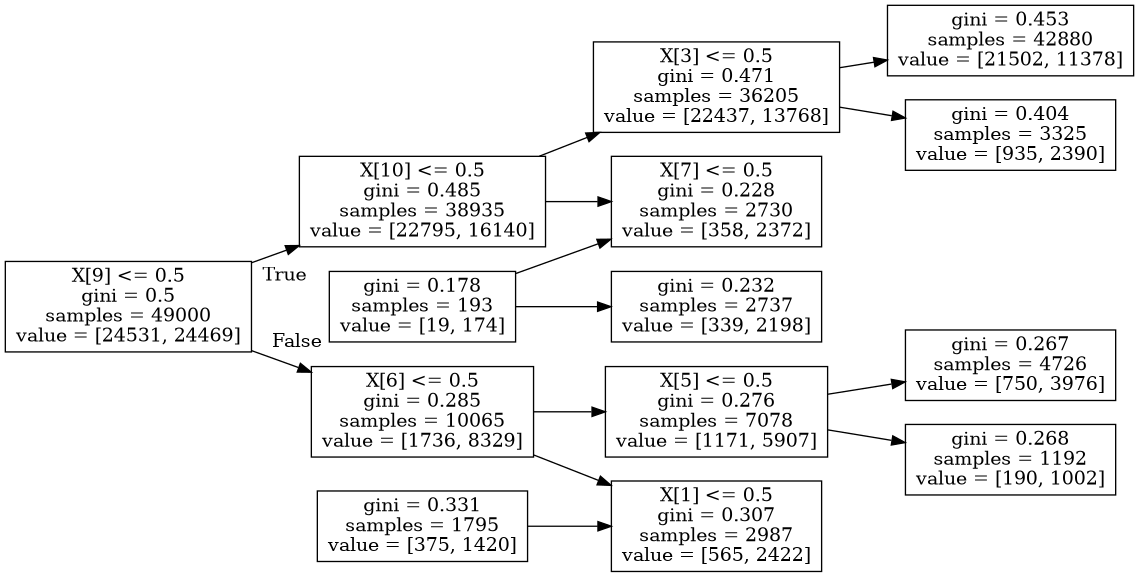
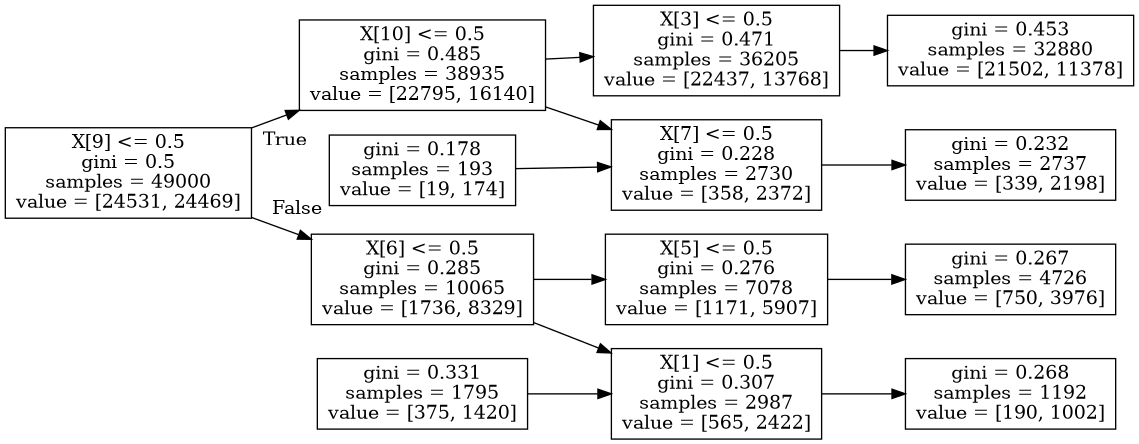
(1011, 41) -> (1011, 51)
(1011, 135) -> none
(557, 307) -> (857, 165)
(860, 435) -> (857, 394)
